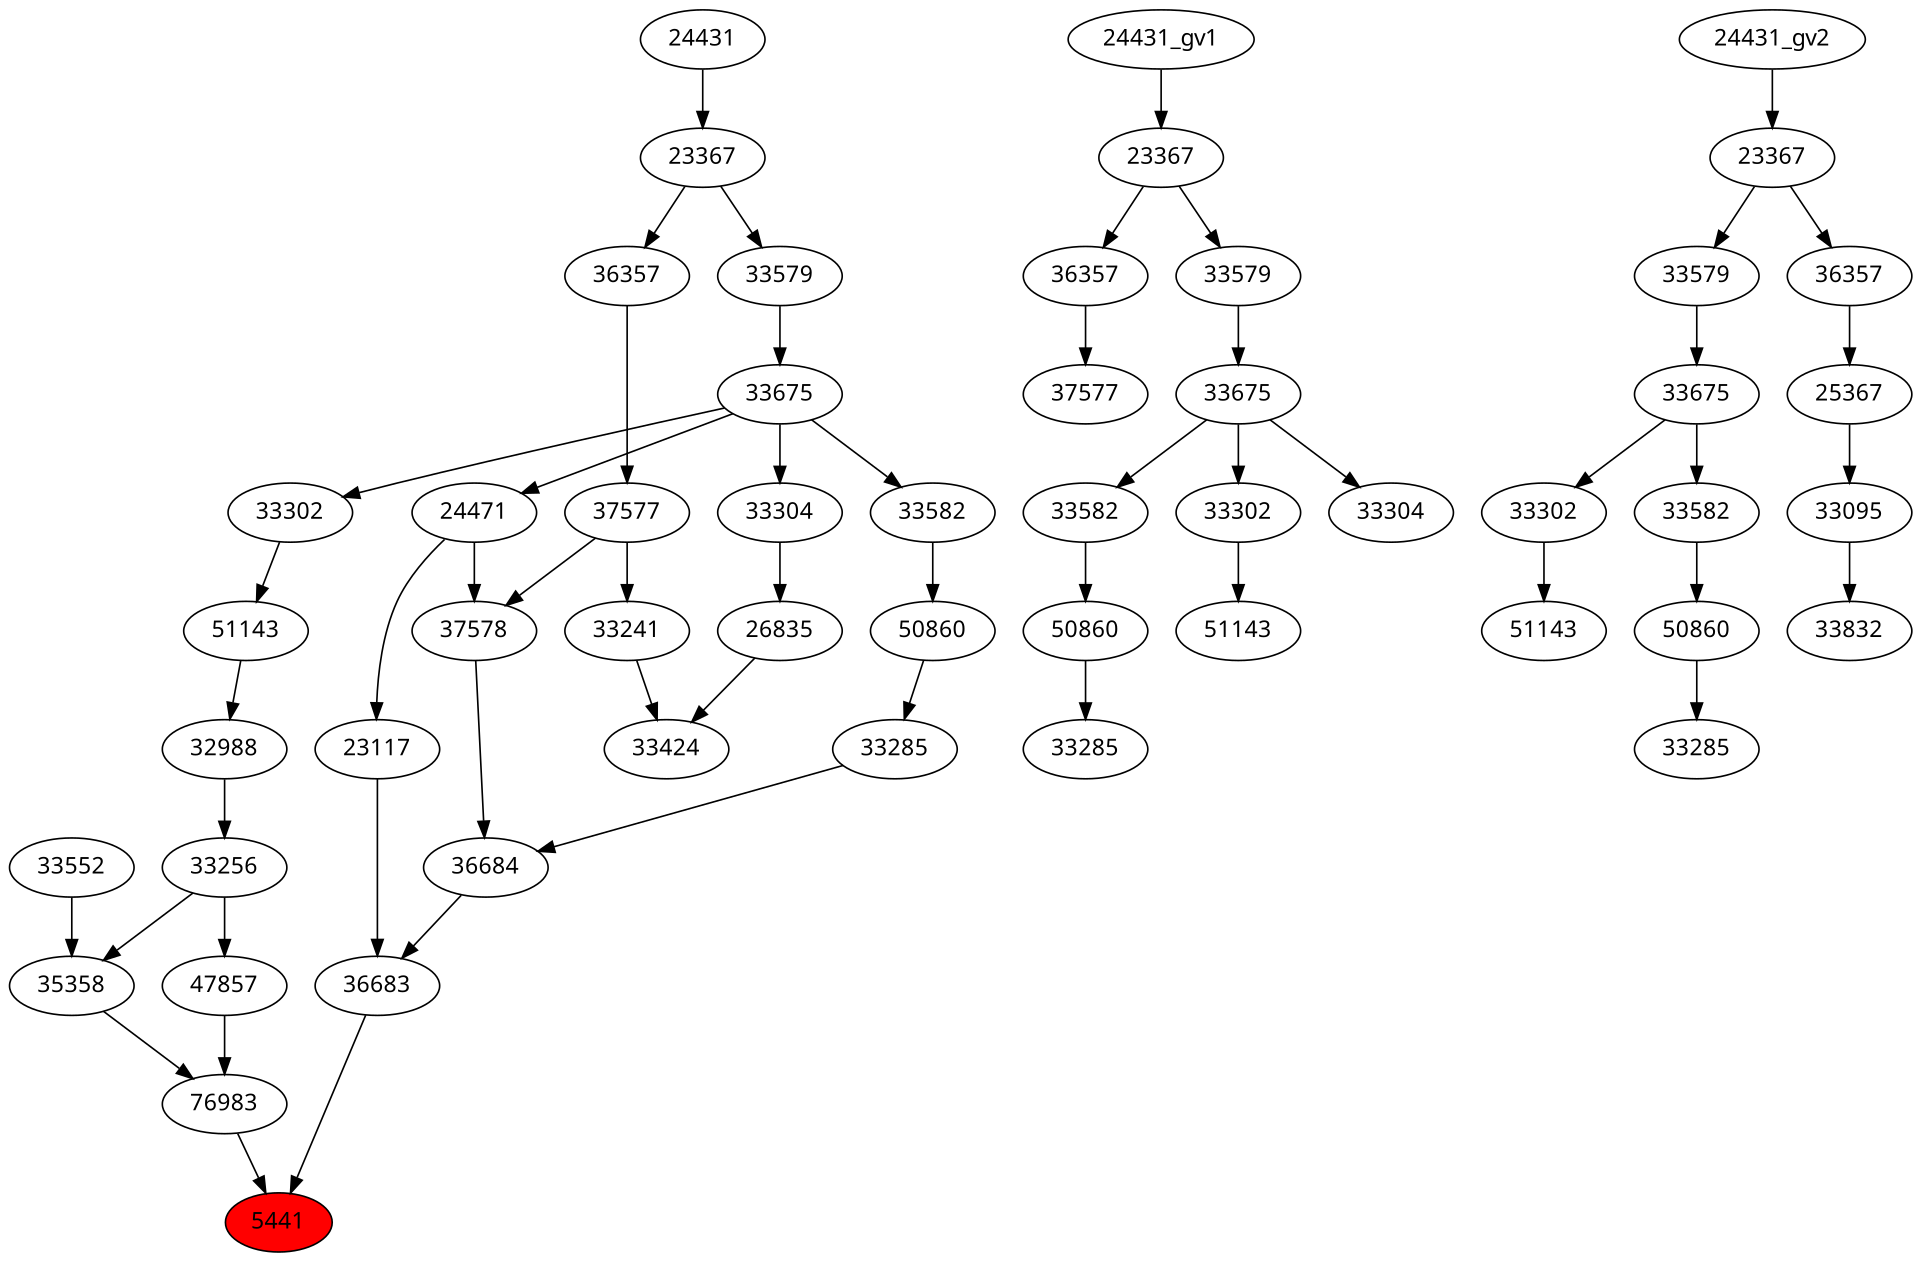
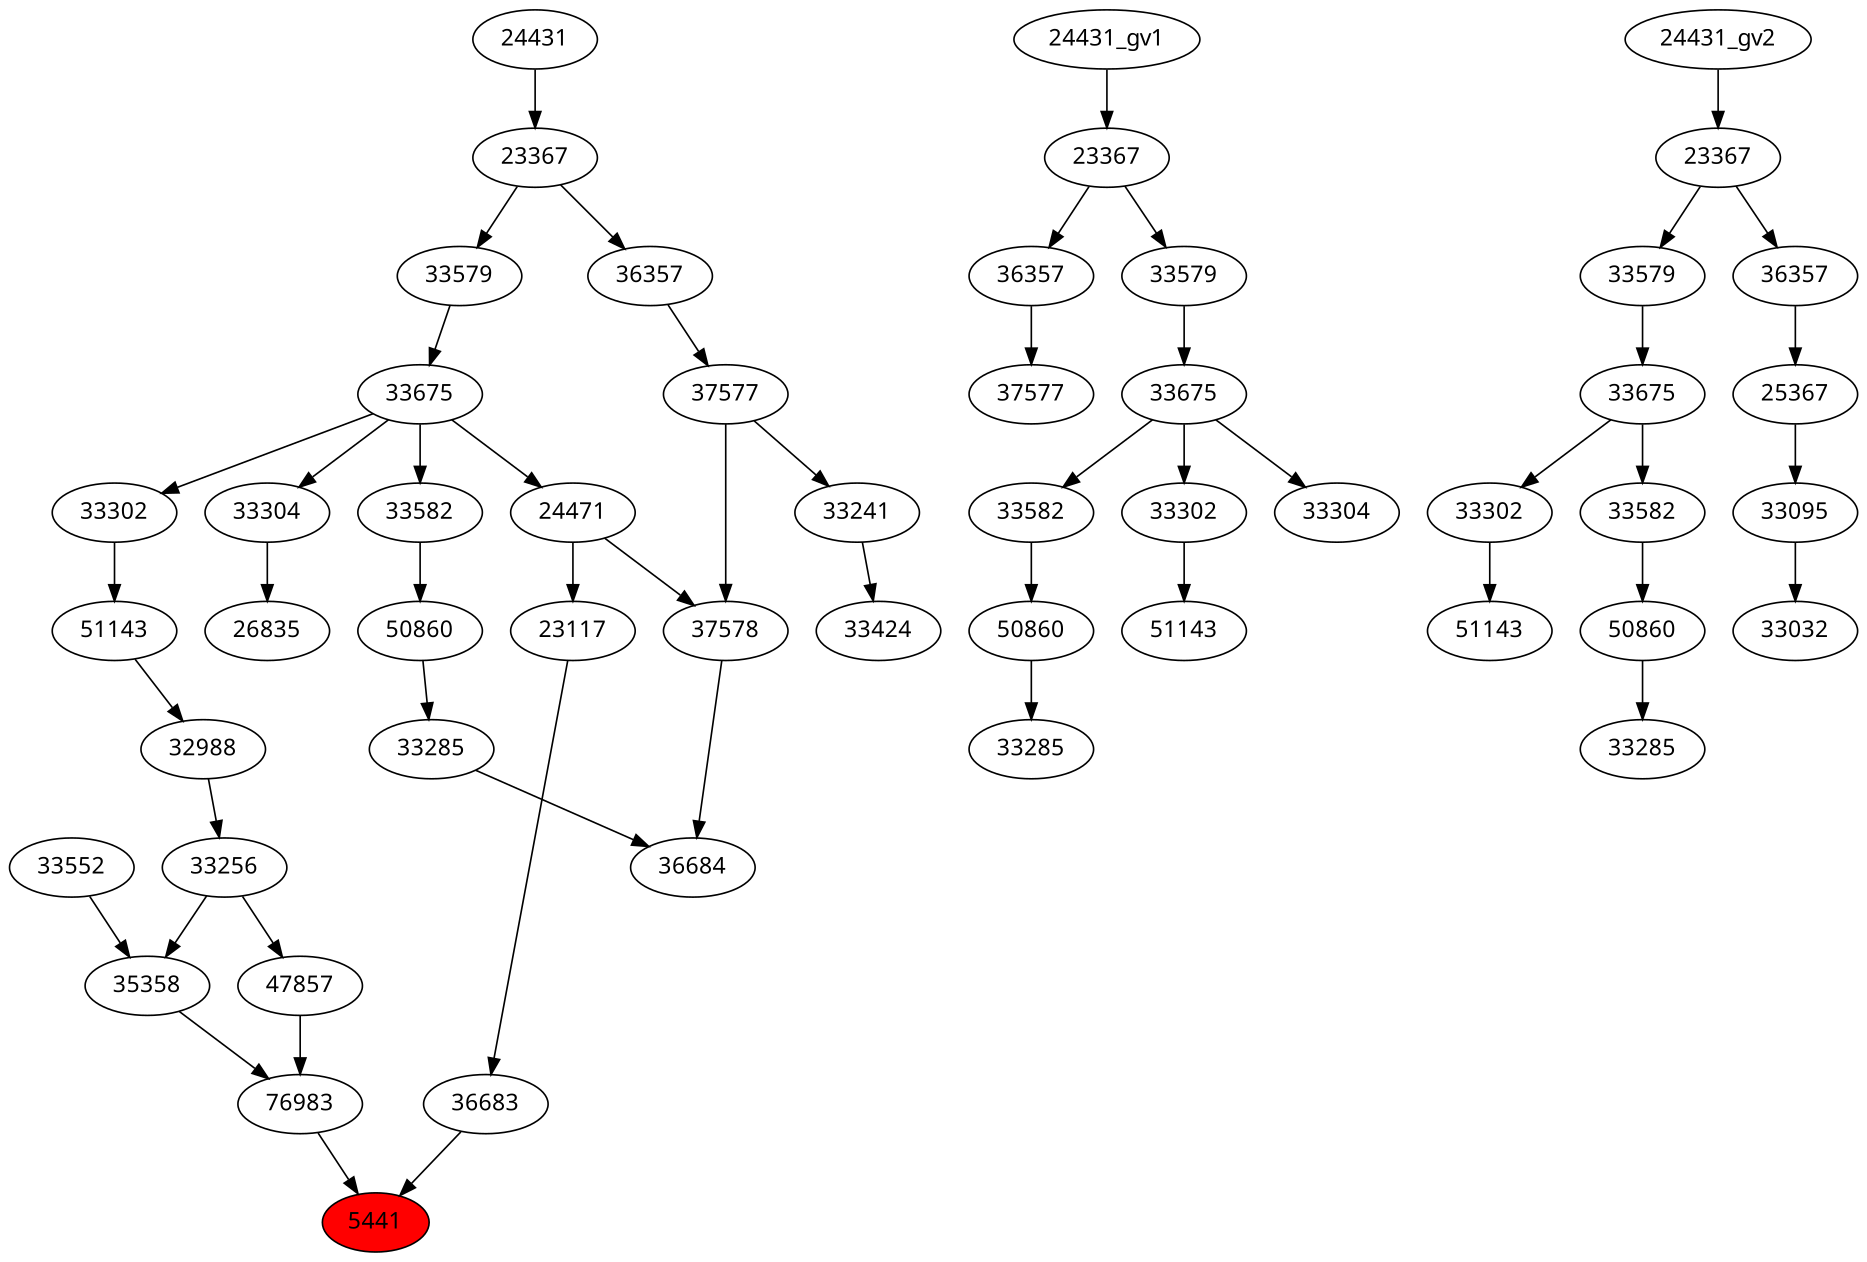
(1850, 631) -> (1795, 631)
(729, 684) -> none
(437, 921) -> none
